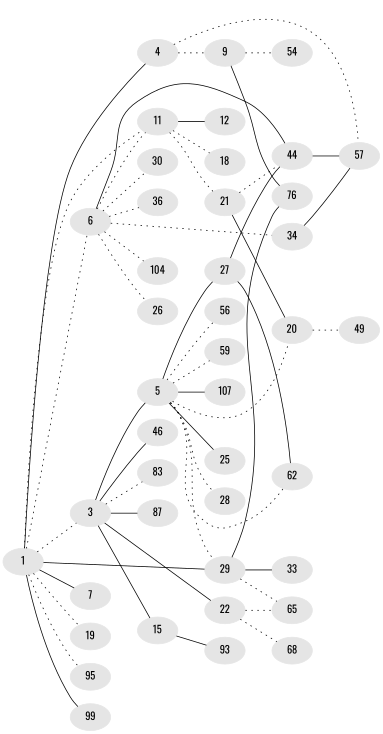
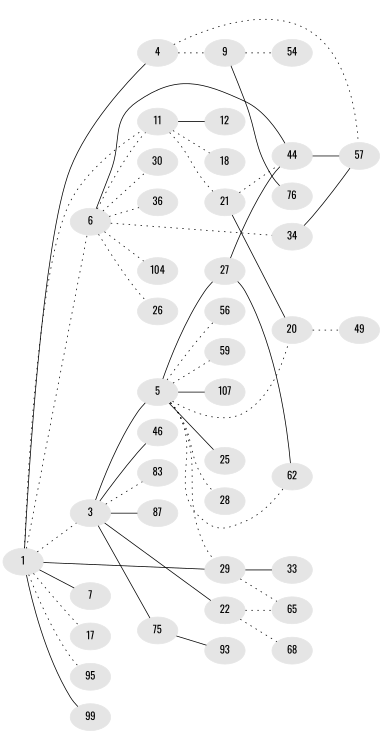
(251, 381) -> none
(158, 630) -> (158, 630)
(90, 636) -> (90, 636)
